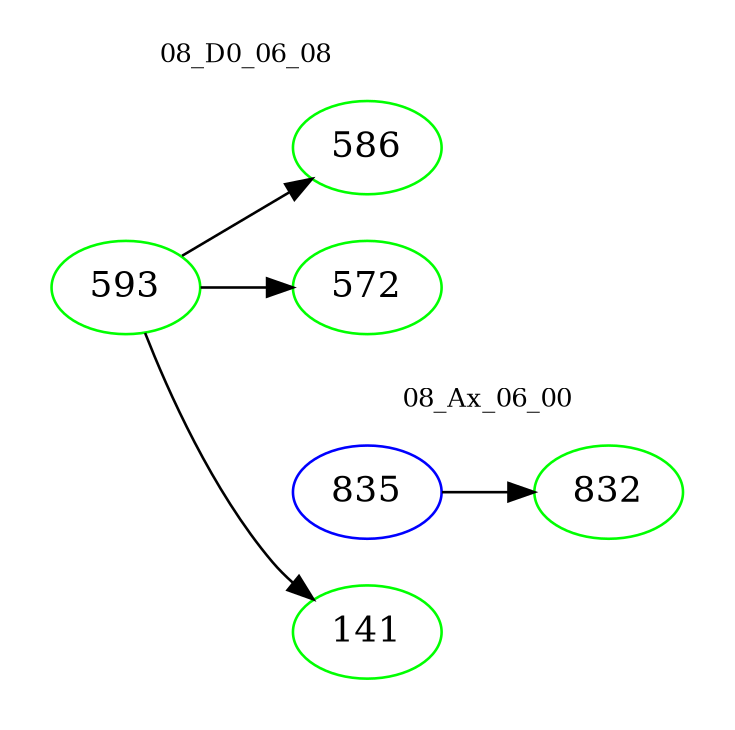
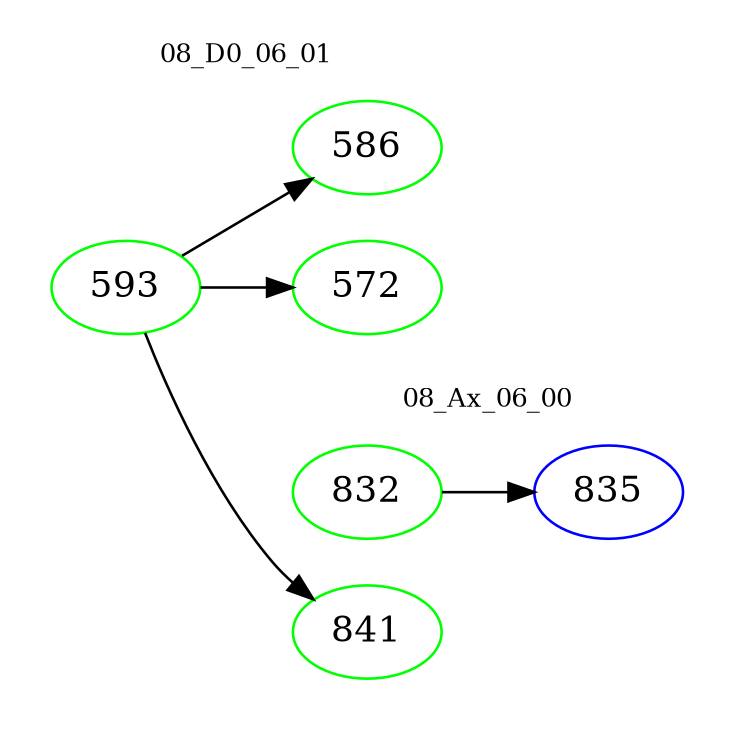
(247, 56) -> (247, 56)
(475, 492) -> (475, 492)
(367, 632) -> (367, 632)
